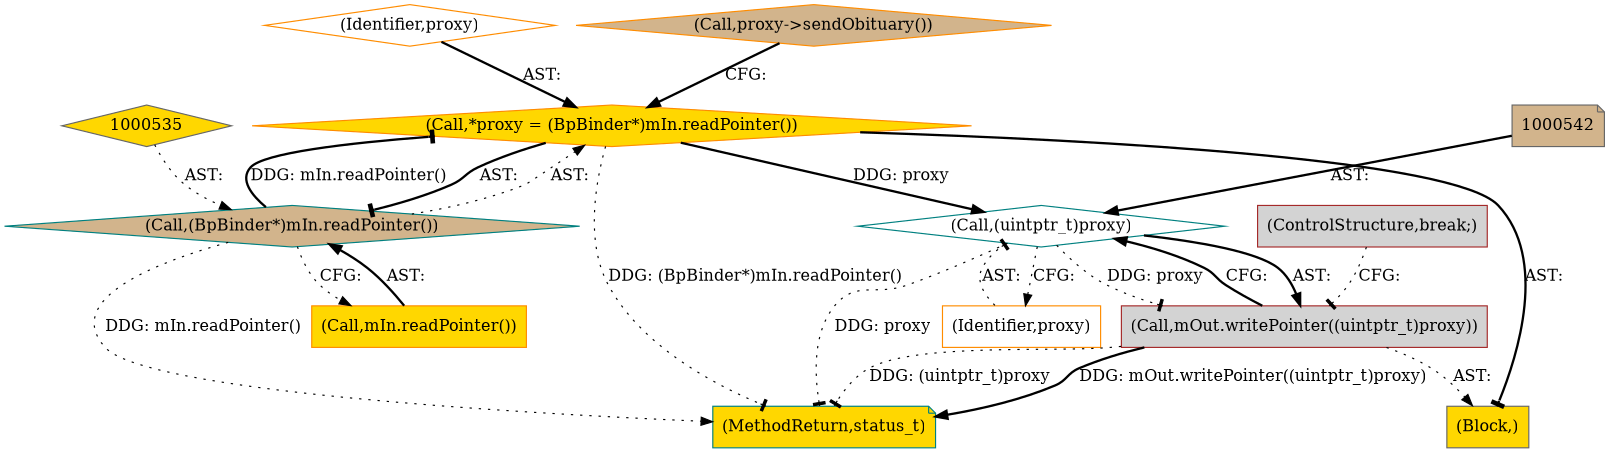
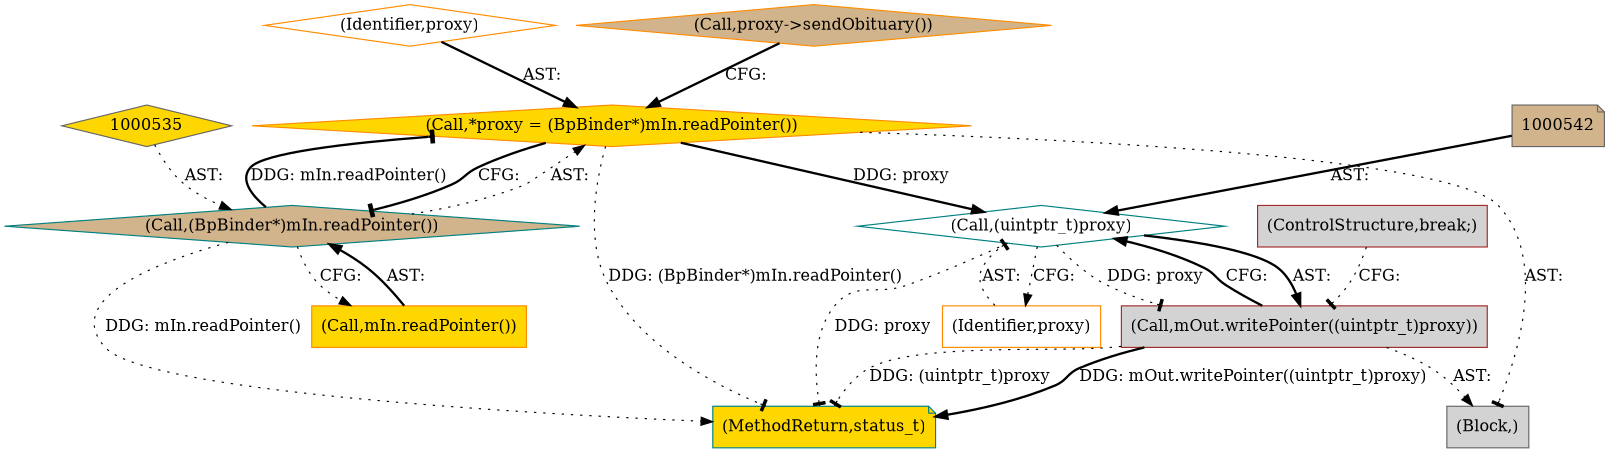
(1285, 158) -> (1285, 158)
(502, 176) -> (502, 176)
(1488, 427) -> (1488, 427)
